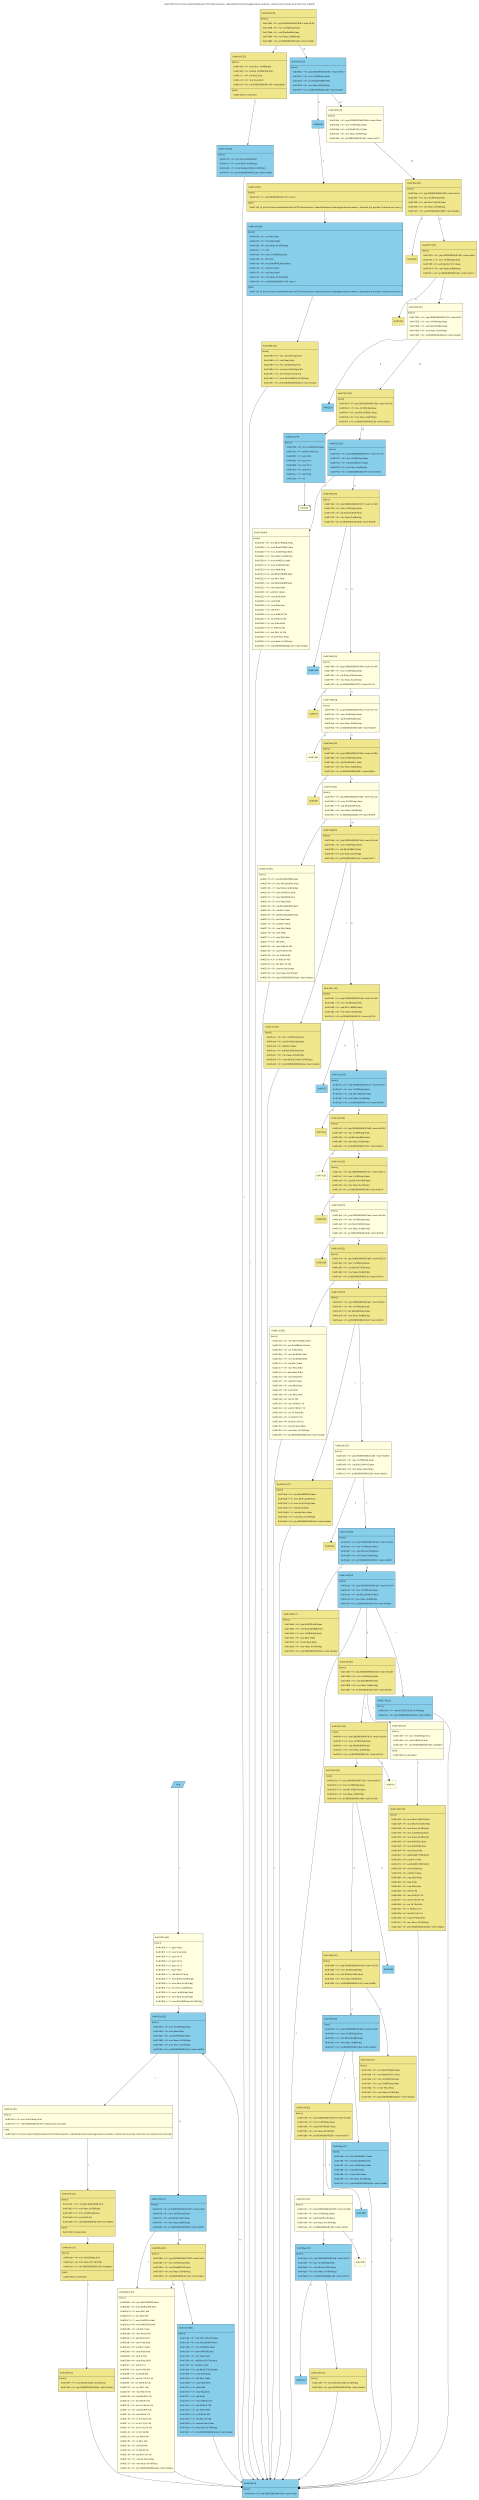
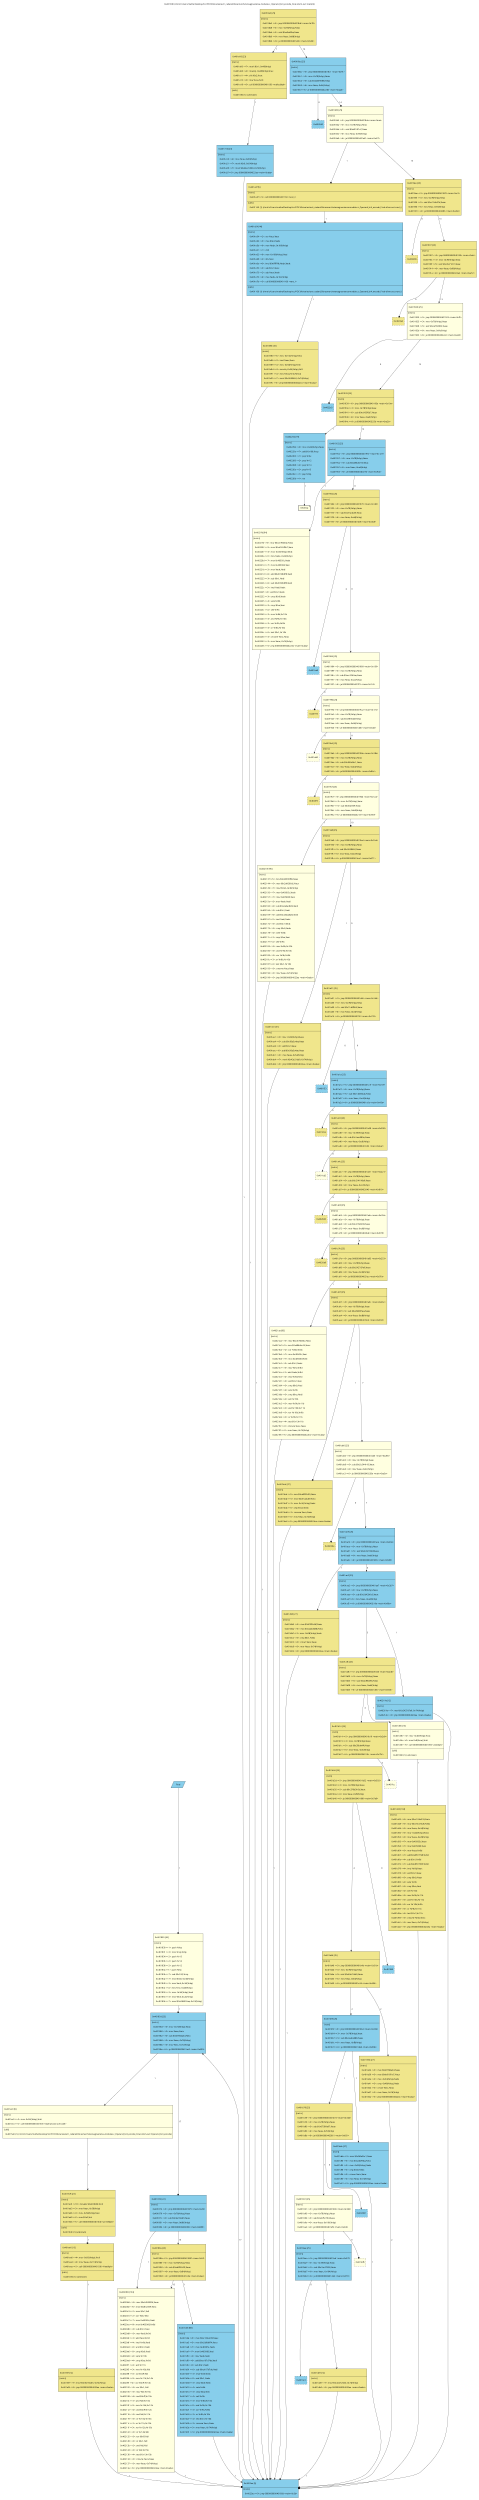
(321, 155) -> (339, 162)
(442, 289) -> (442, 289)
(356, 1762) -> none
(294, 2039) -> (286, 2066)
